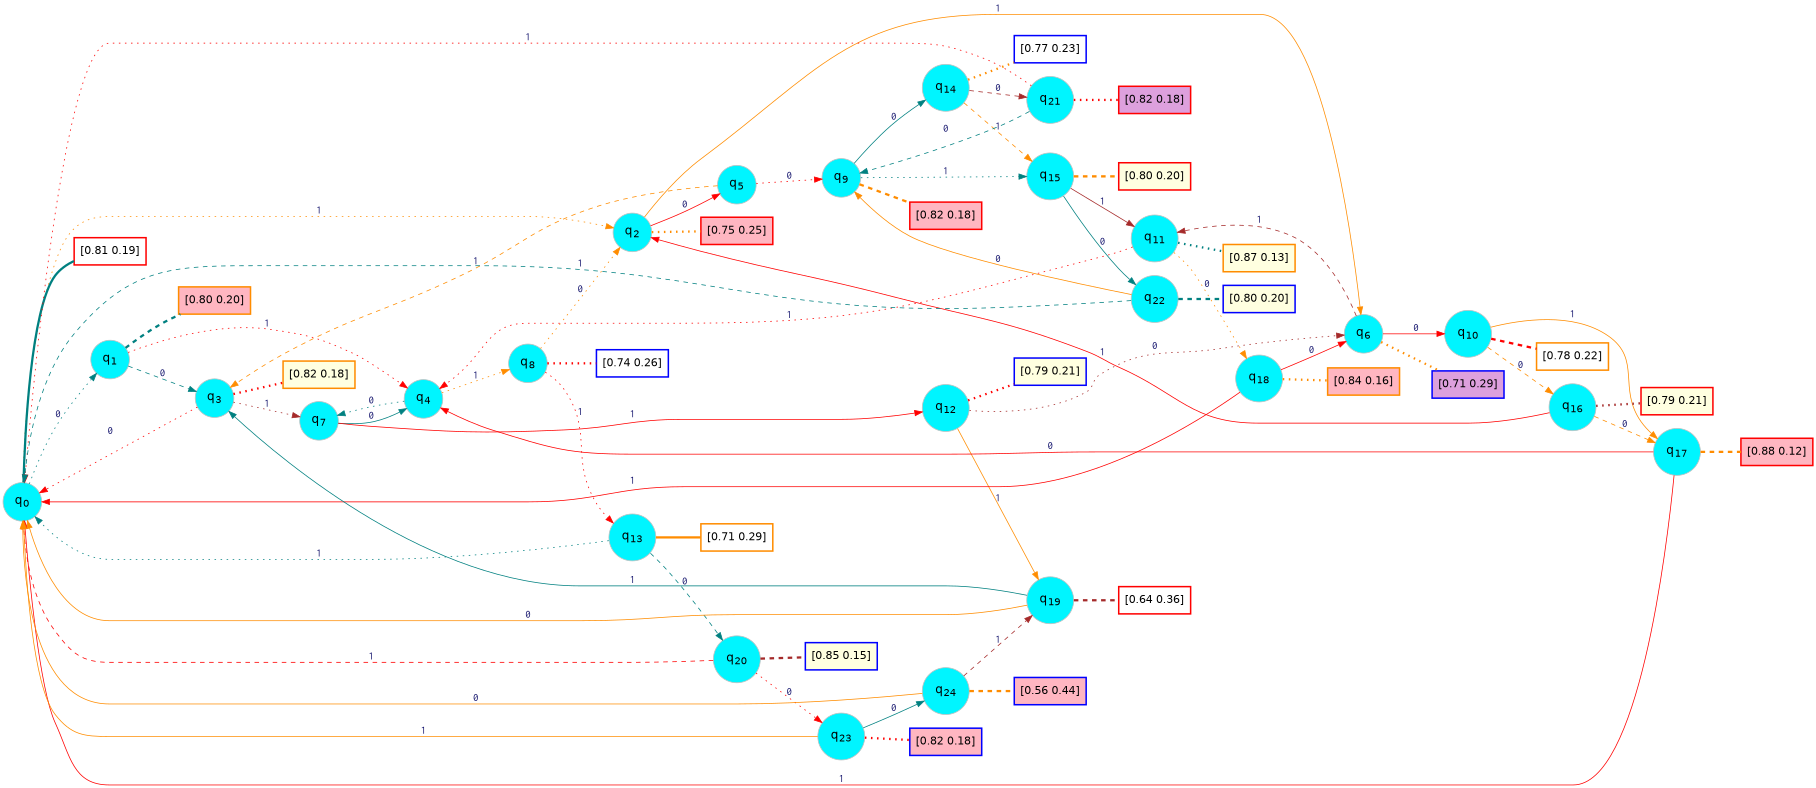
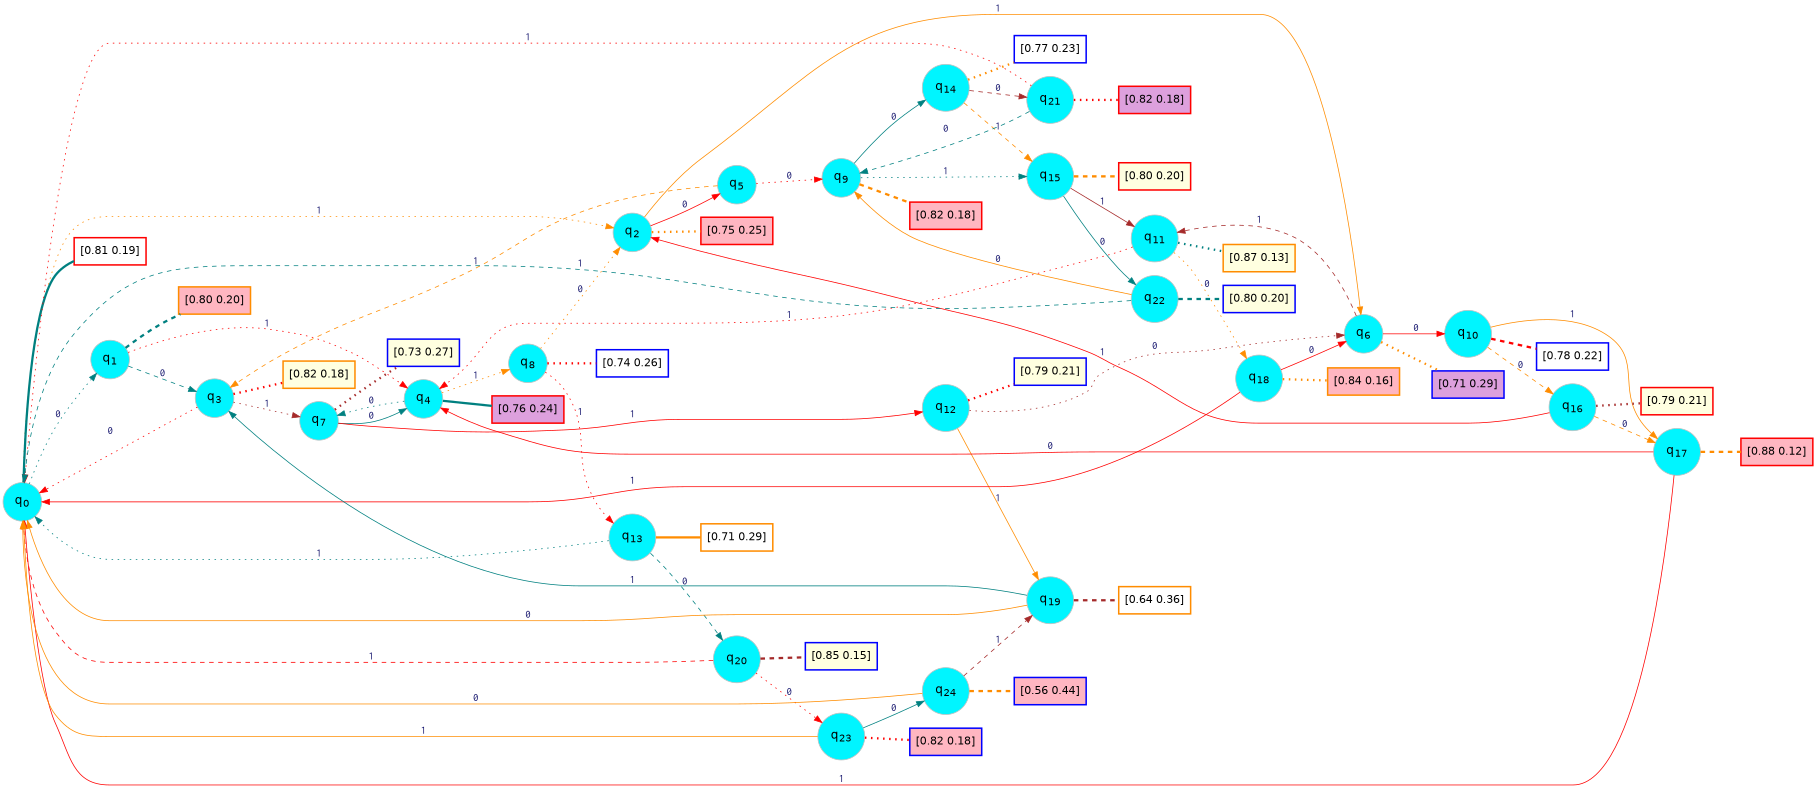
none -> (423, 353)
(1572, 357) -> (1572, 357)
none -> (528, 410)
(1155, 600) -> (1155, 600)
